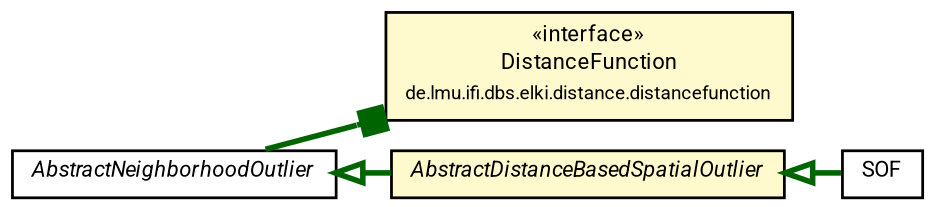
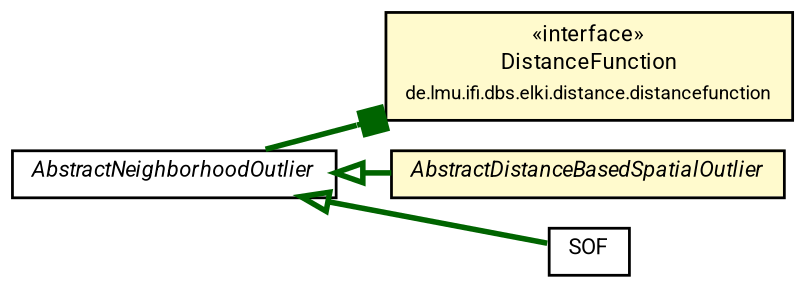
(827, 173) -> (438, 222)
